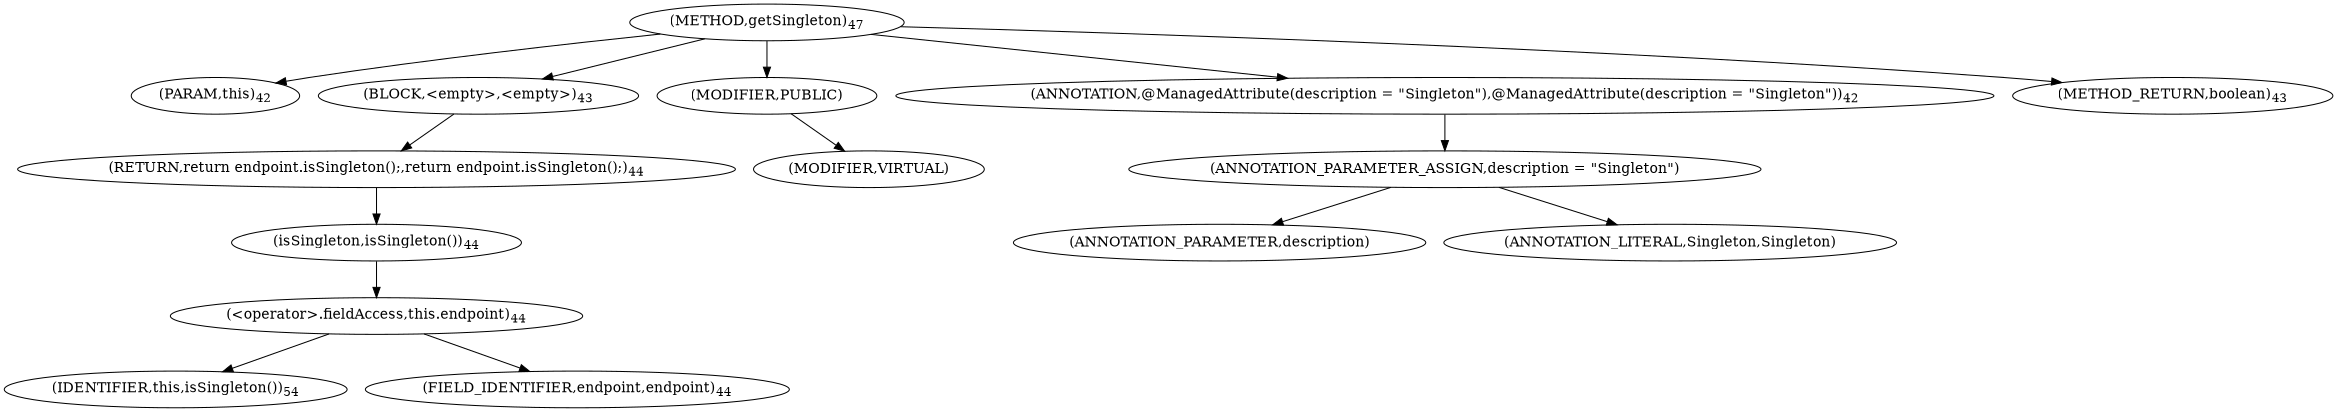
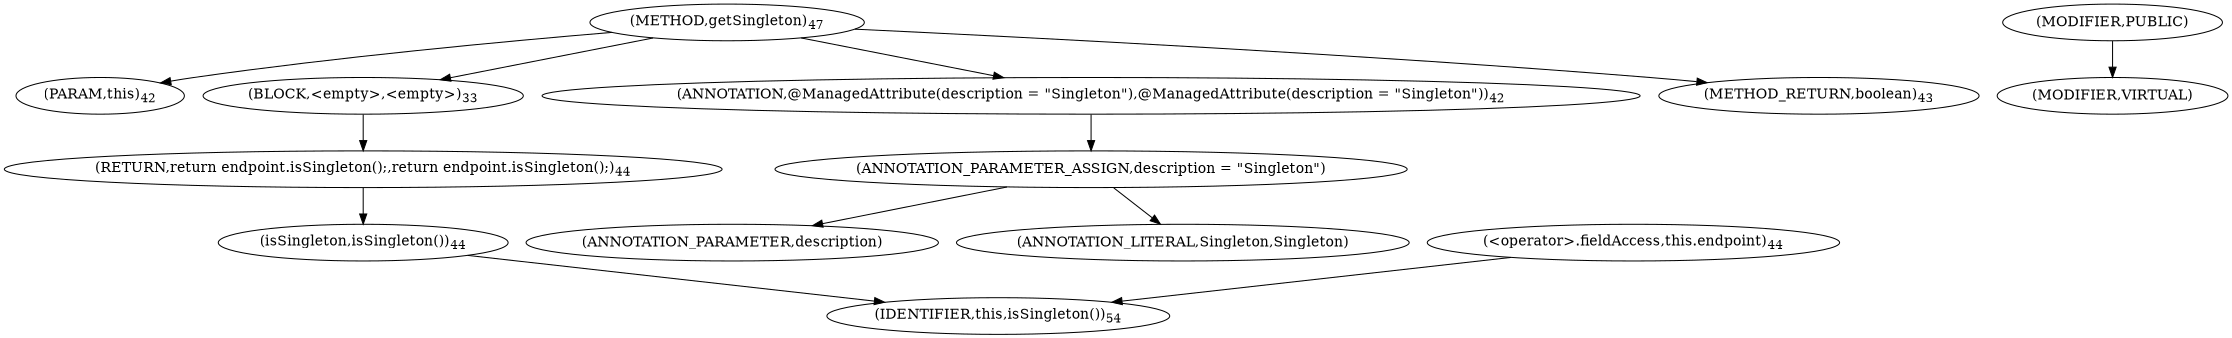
(767, 54) -> none
(586, 94) -> (470, 94)
(377, 274) -> (671, 278)
(577, 389) -> none
